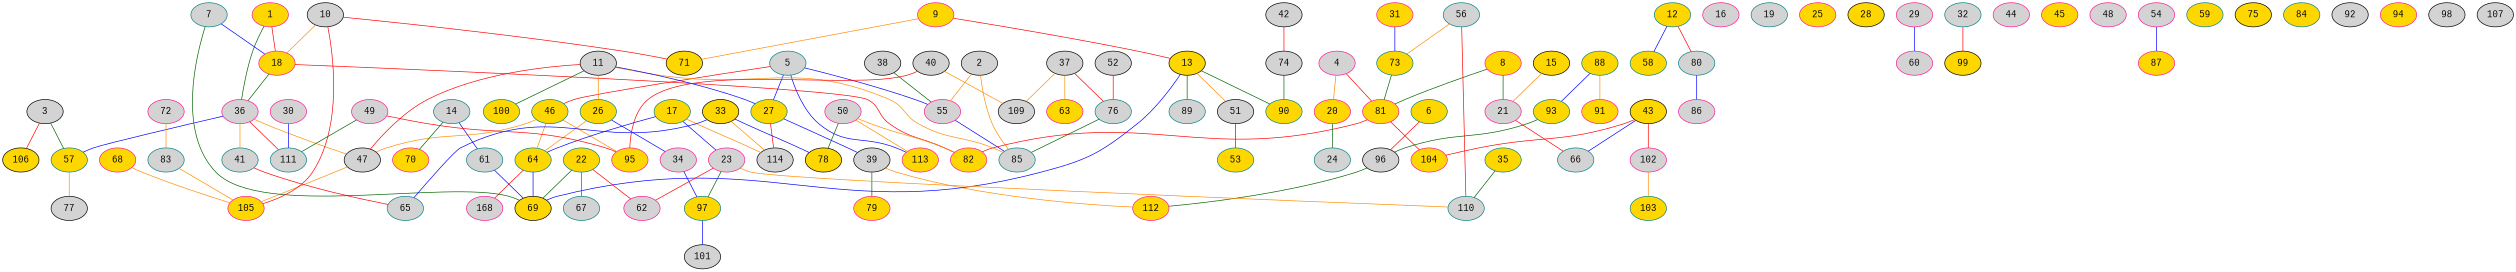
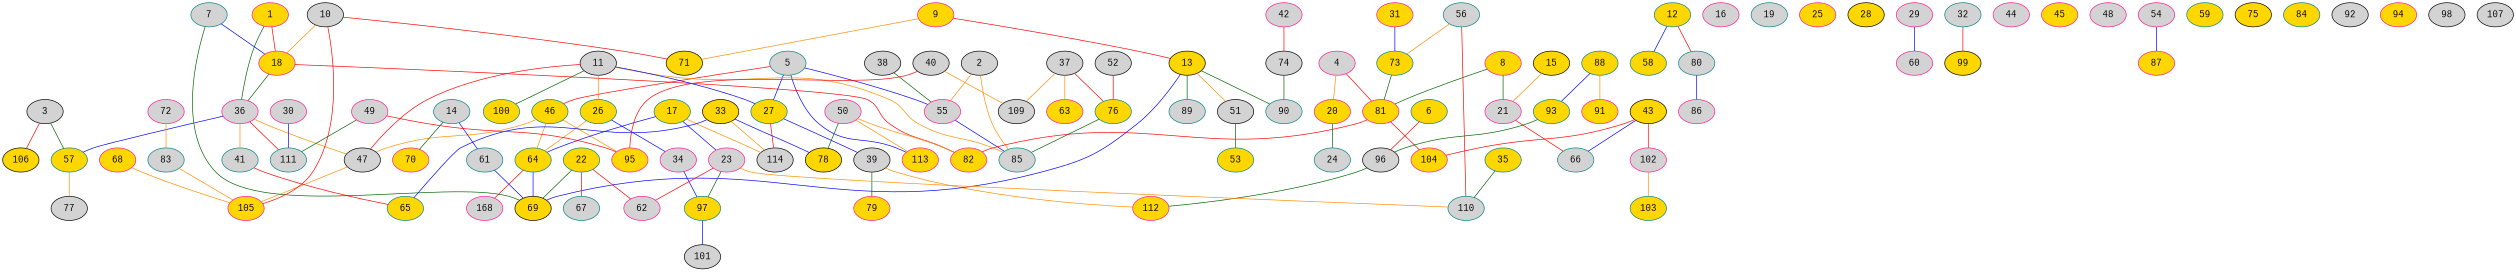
(1284, 15) -> (1284, 15)
(1113, 112) -> (1113, 112)
(1284, 112) -> (1284, 112)
(405, 208) -> (405, 208)
